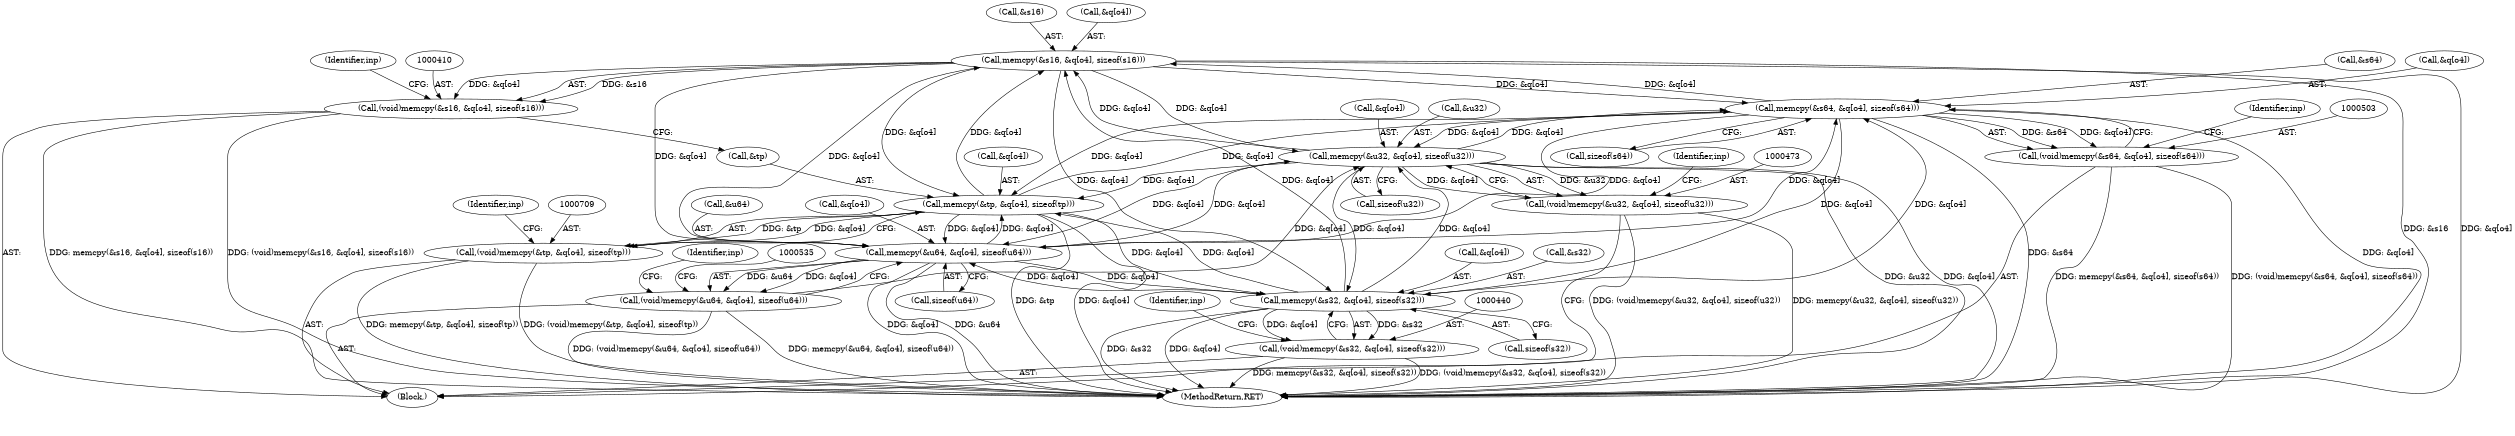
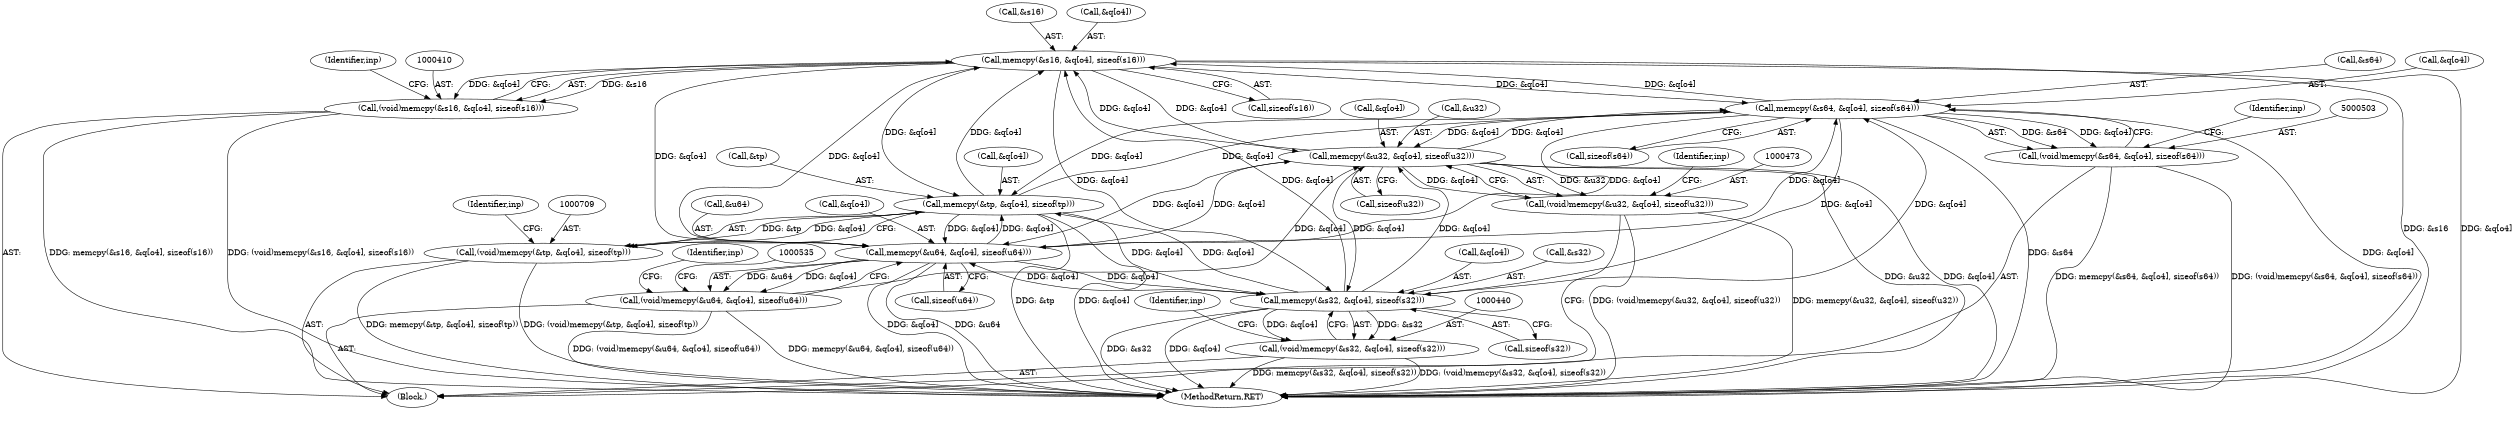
none -> (1281, 109)
(2359, 109) -> (2359, 109)
(618, 132) -> (717, 66)
(1189, 171) -> none
